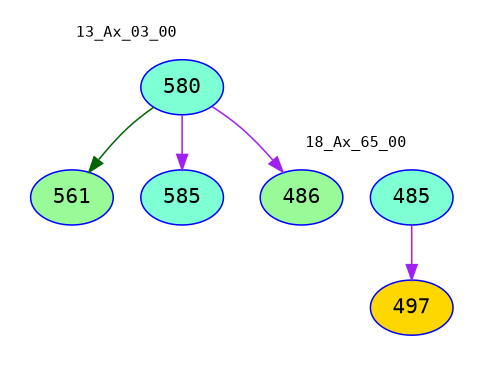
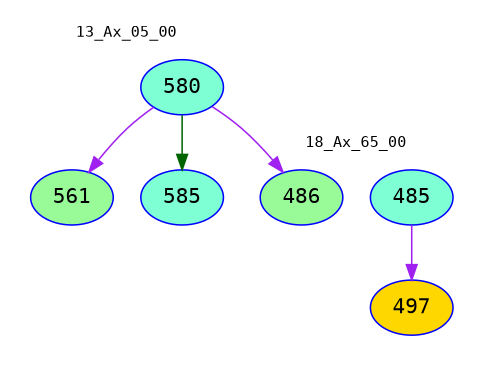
(127, 33) -> (127, 33)
(124, 131) -> (124, 131)
(182, 135) -> (182, 135)
